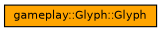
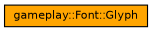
(81, 16) -> (76, 16)
